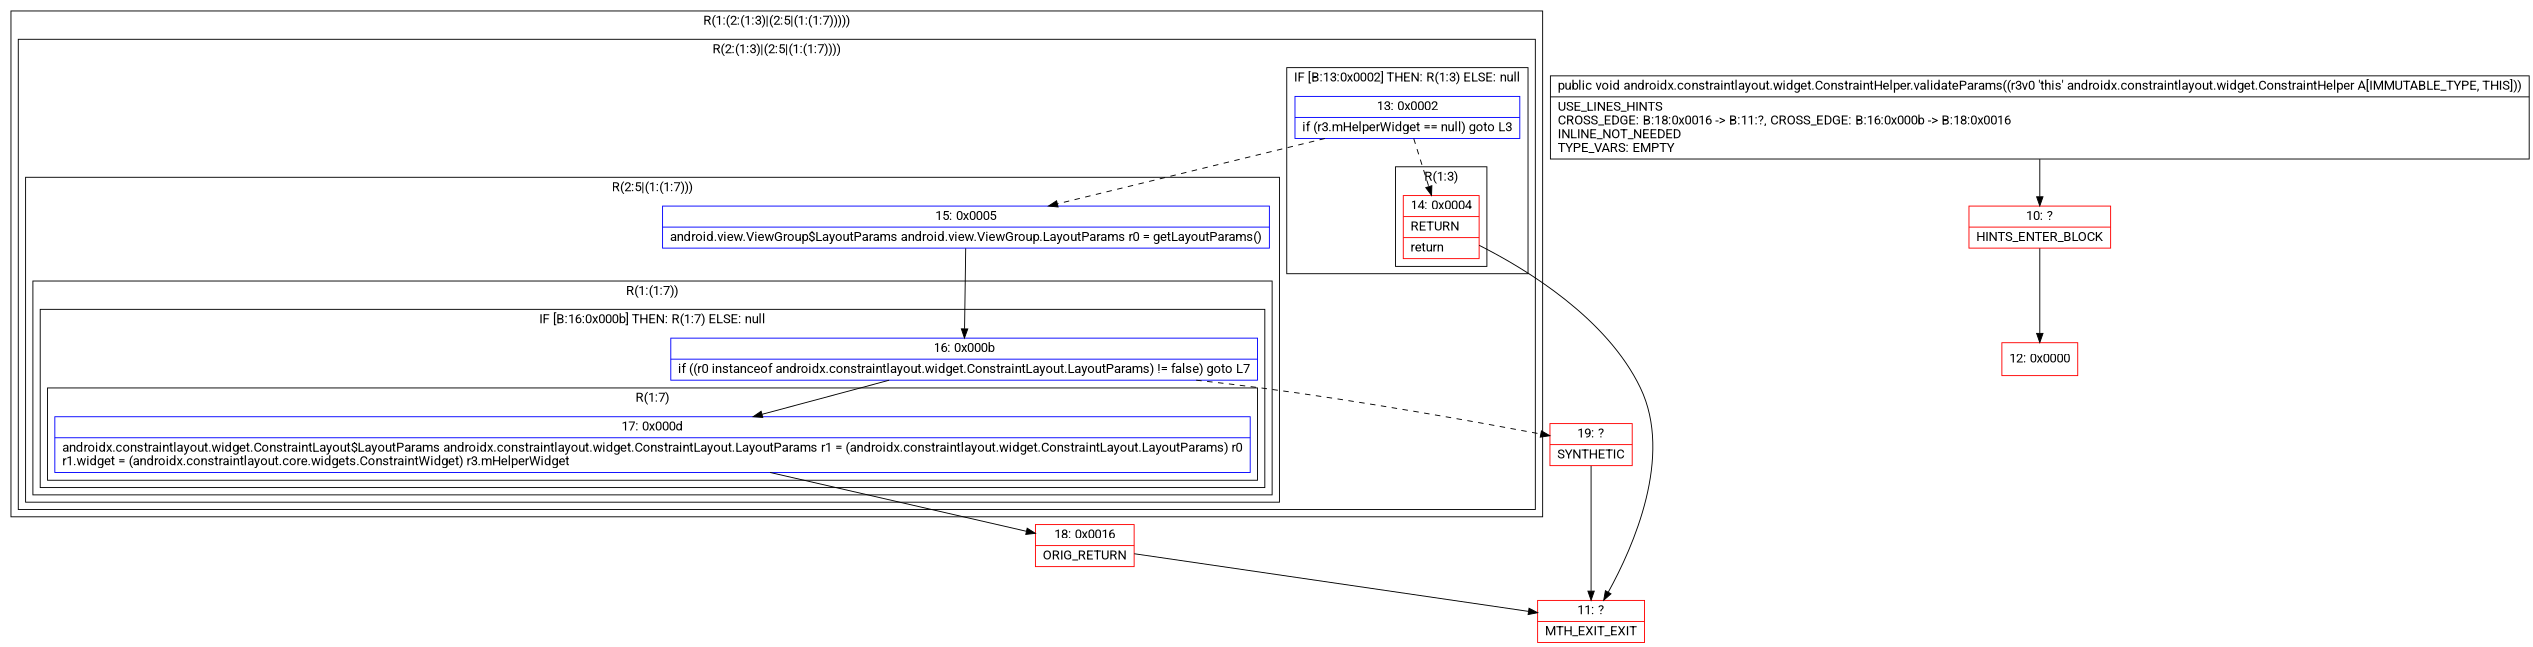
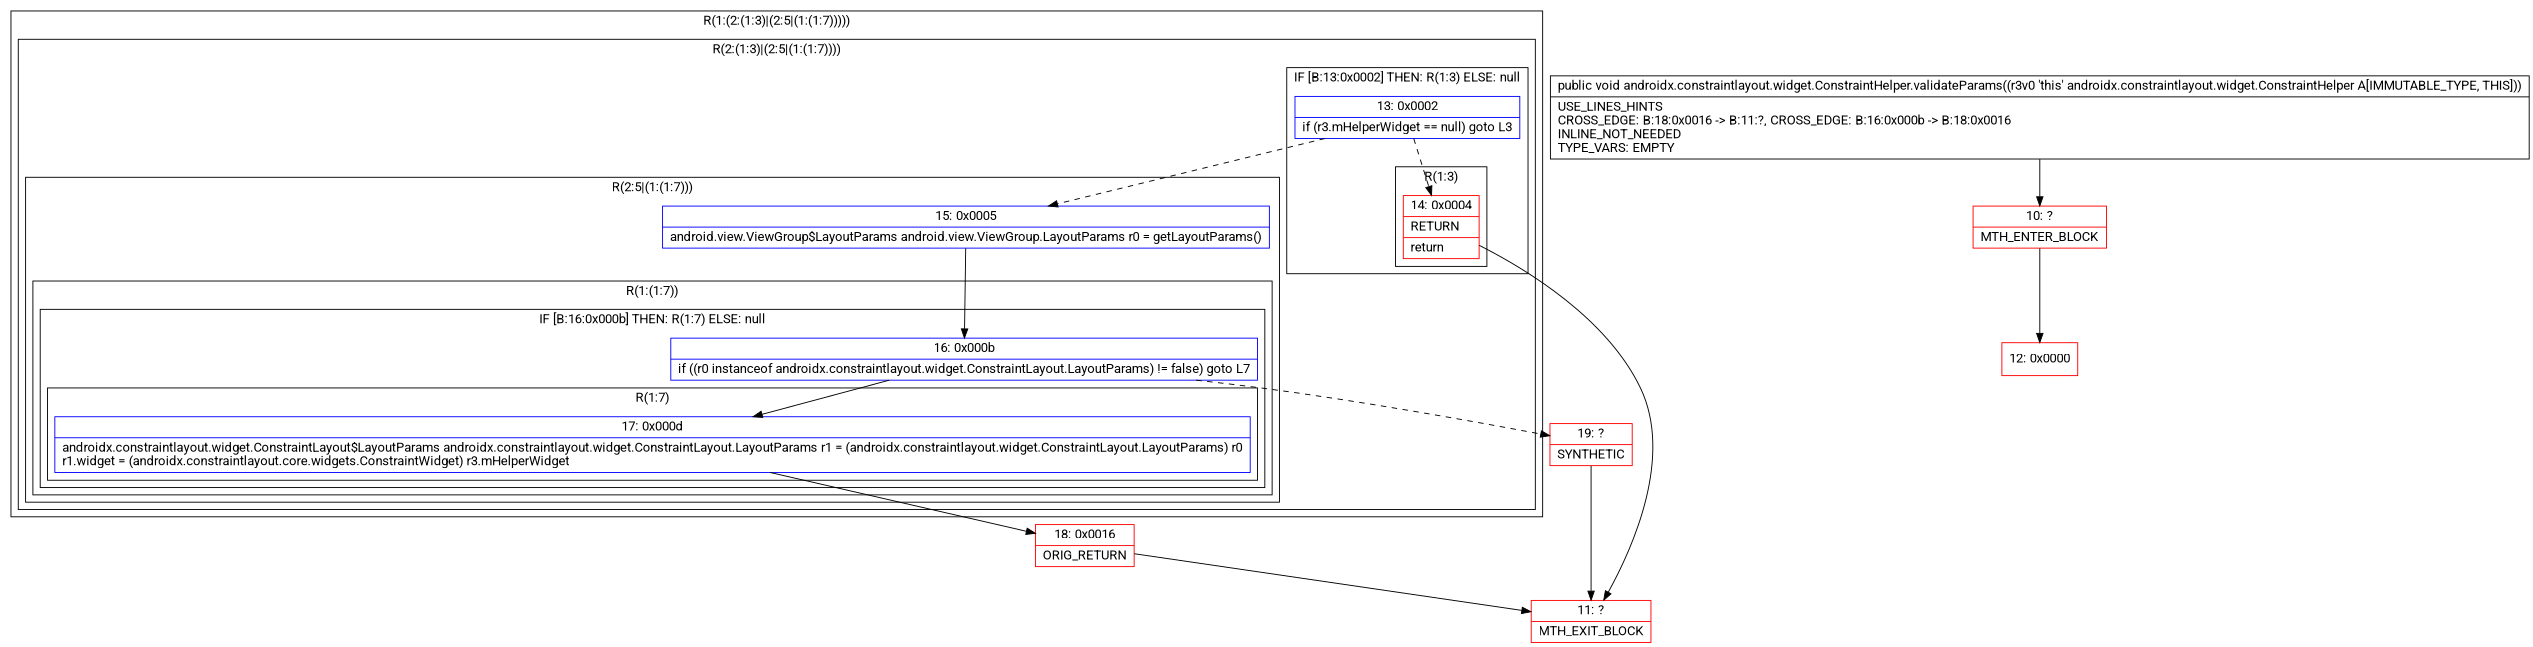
(2040, 237) -> (2040, 237)
(1591, 631) -> (1591, 631)
